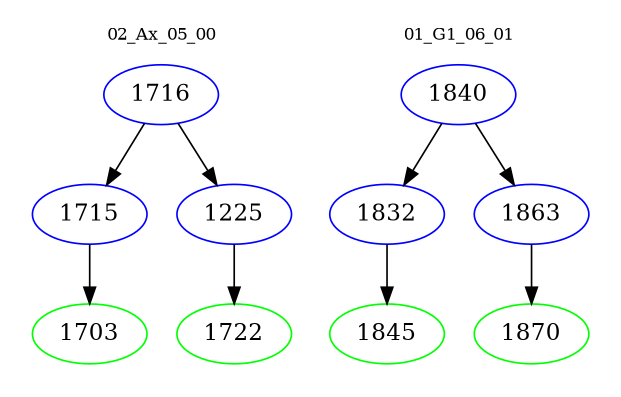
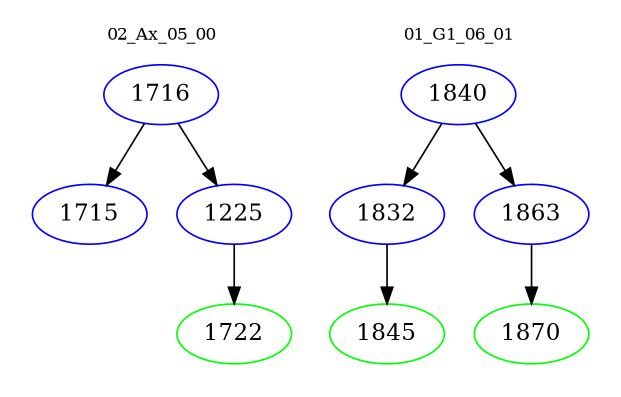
(90, 334) -> none
